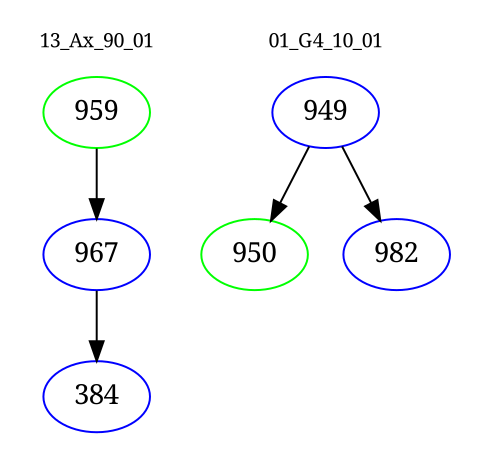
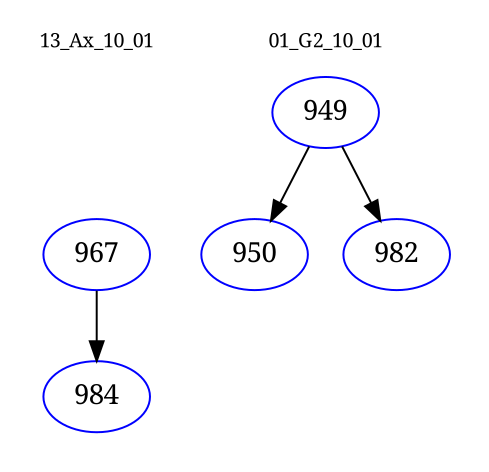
(97, 42) -> (97, 42)
(326, 42) -> (326, 42)
(97, 112) -> none
(255, 255) -> (255, 255)
(97, 397) -> (97, 397)
